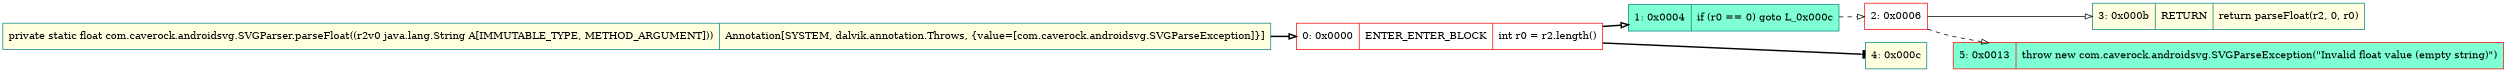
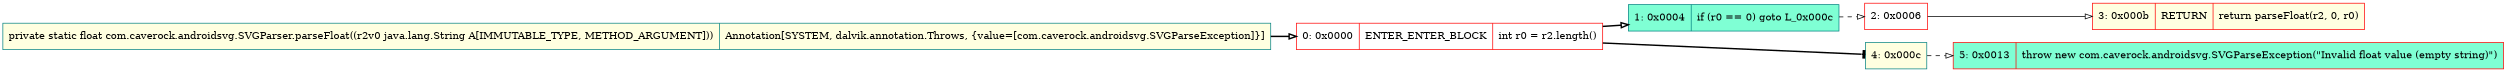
(2228, 16) -> (2228, 16)
(1954, 37) -> (1936, 56)
